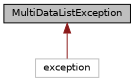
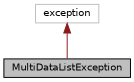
(67, 46) -> (67, 46)
